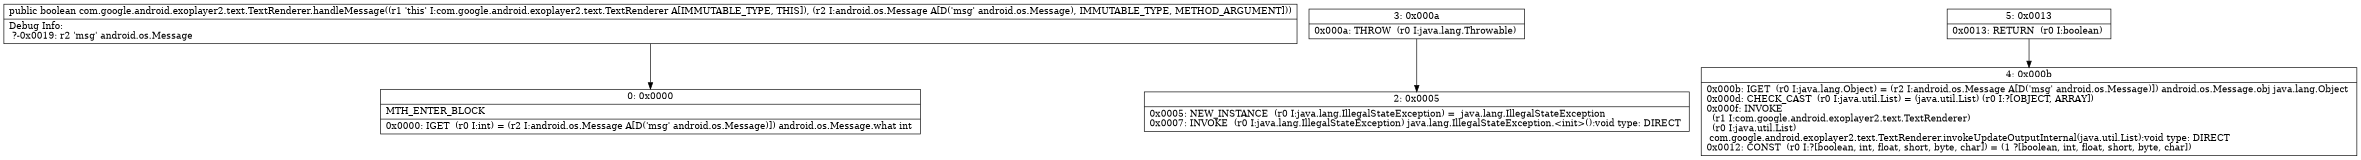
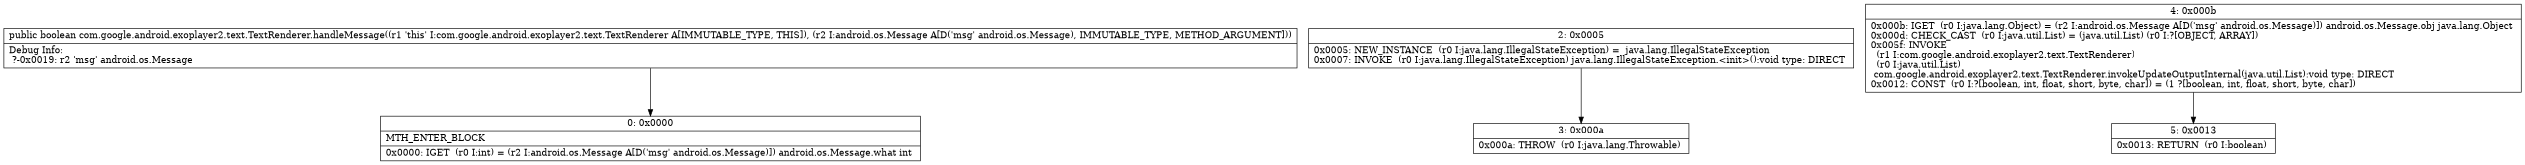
(2029, 50) -> (2193, 105)
(1417, 62) -> (1581, 93)
(1748, 109) -> (1912, 46)
